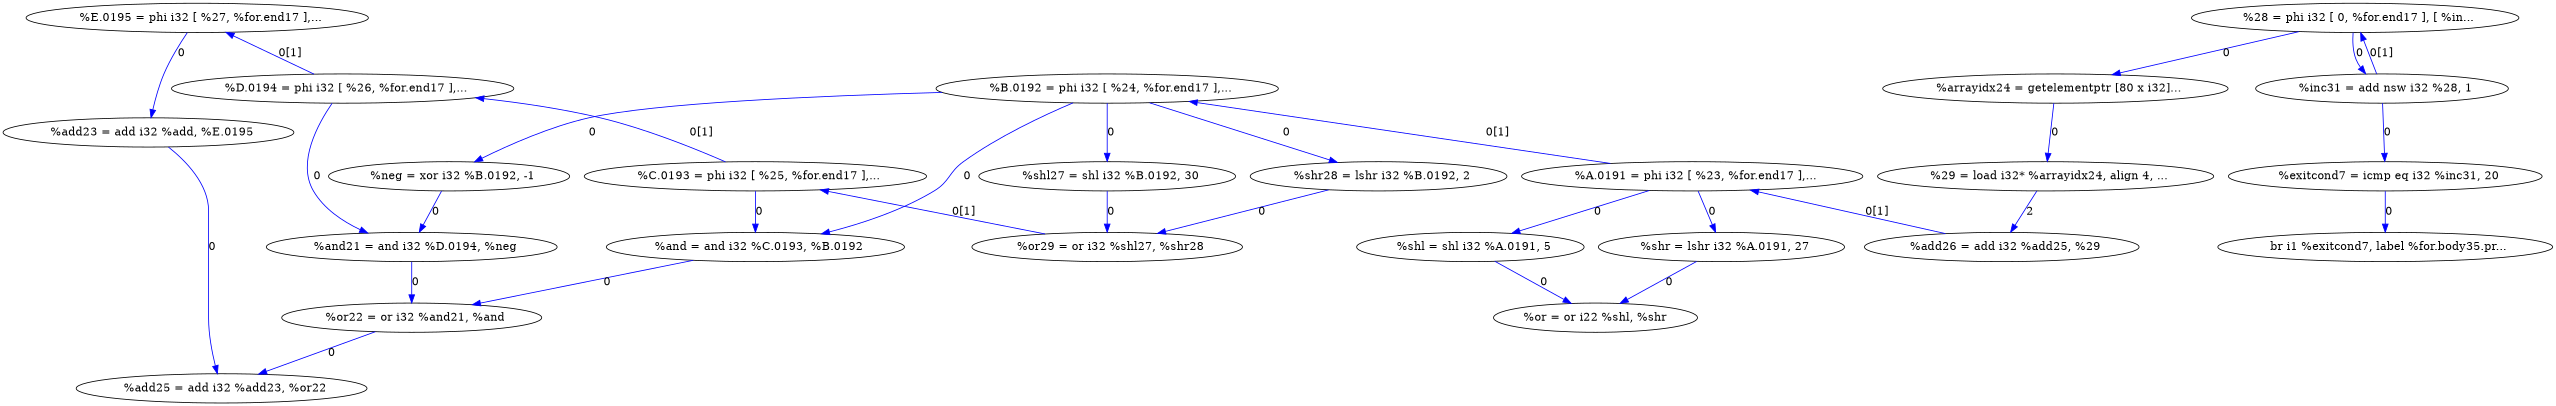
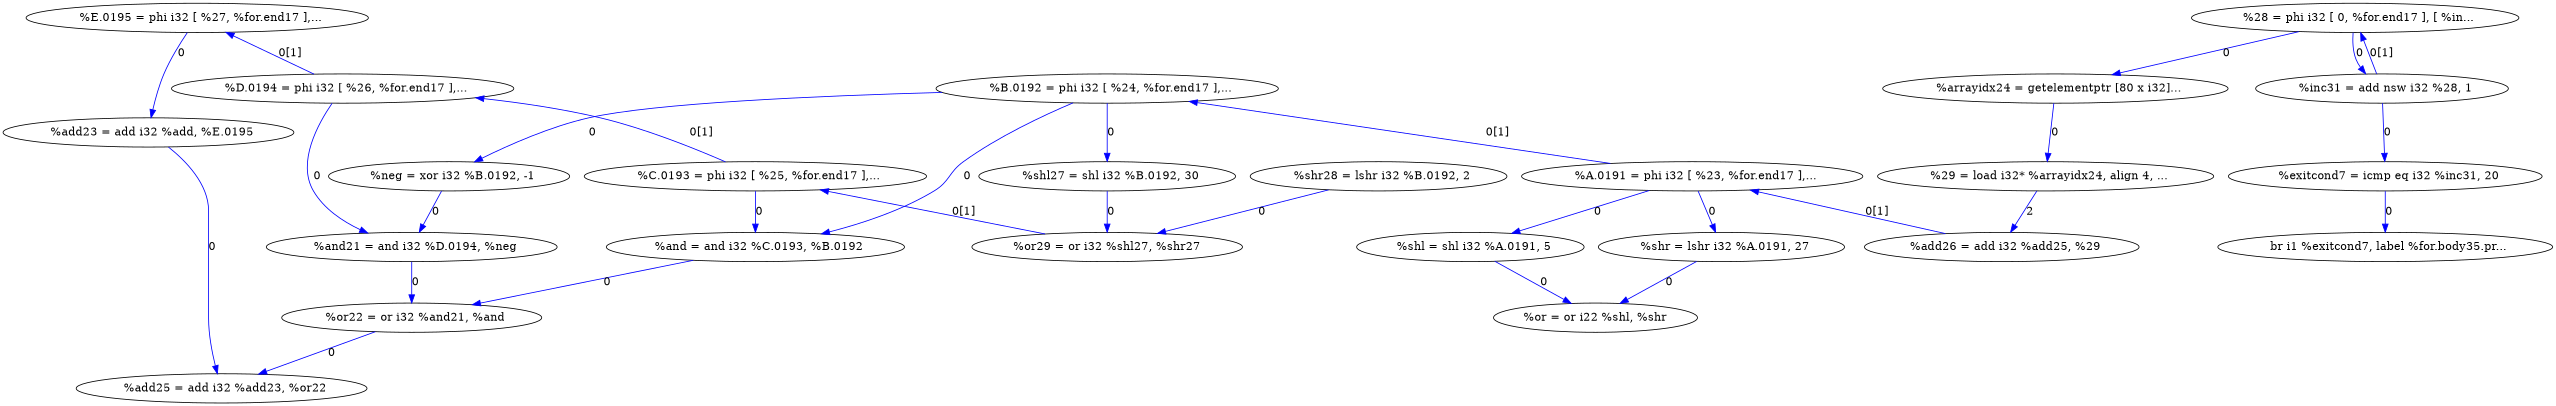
(1240, 131) -> none
(1107, 247) -> (1107, 247)
